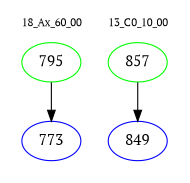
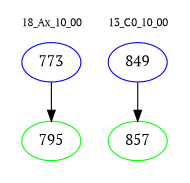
(52, 24) -> (52, 24)
(51, 96) -> (51, 96)
(138, 96) -> (138, 96)
